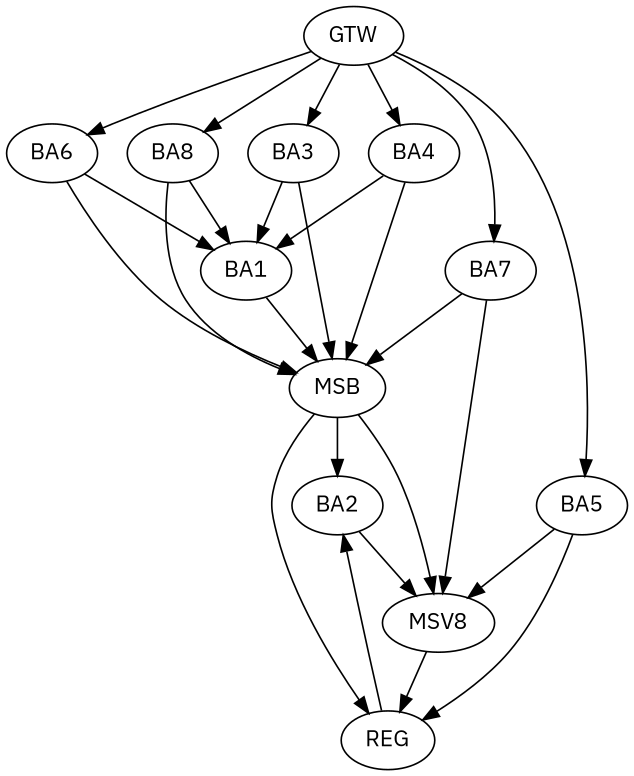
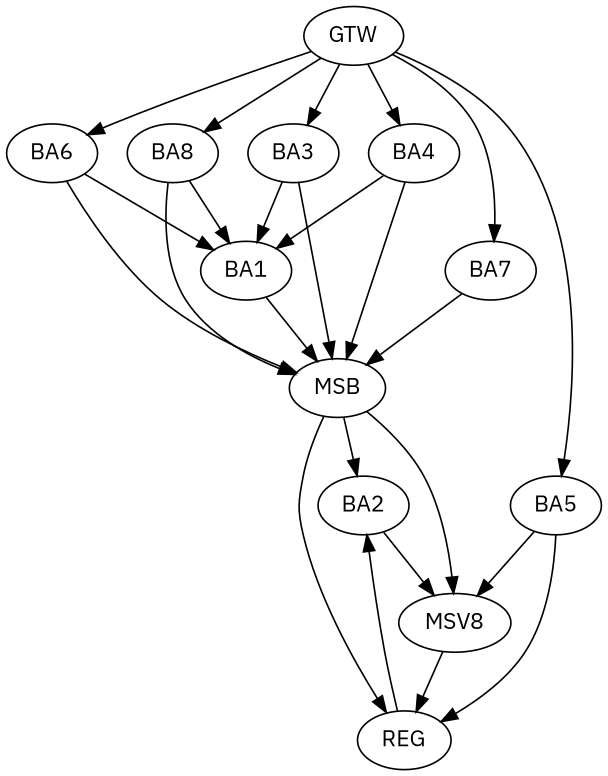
(466, 438) -> none
